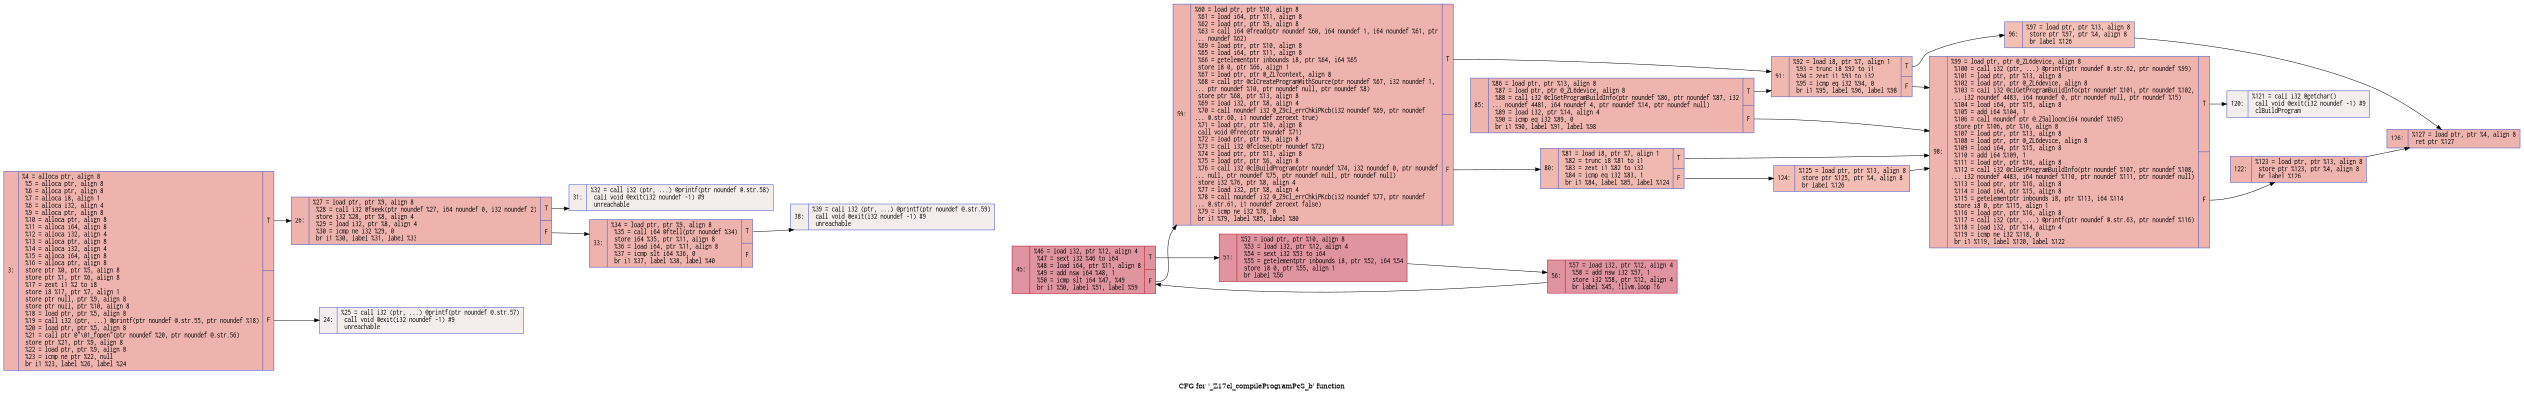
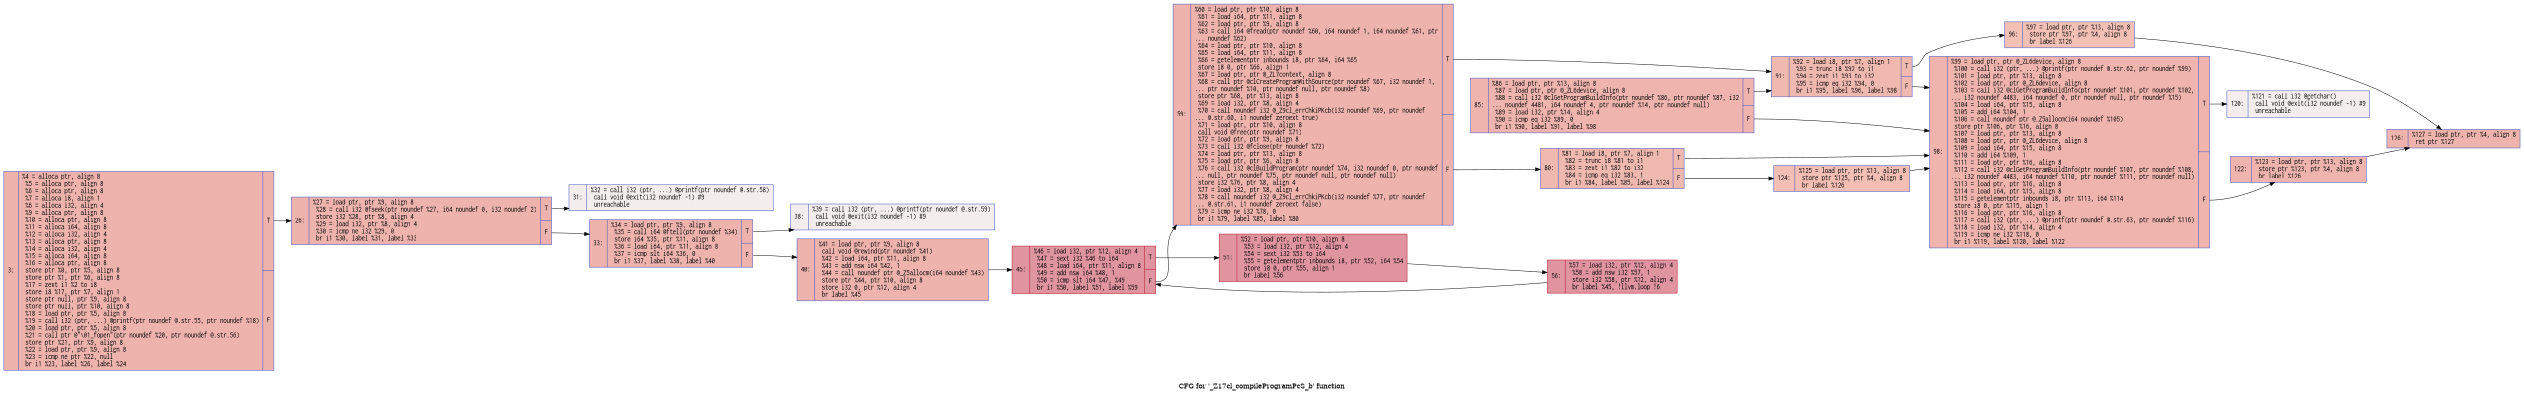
(1248, 46) -> (1248, 46)
(2276, 111) -> (2272, 111)
none -> (893, 270)
(421, 320) -> none
